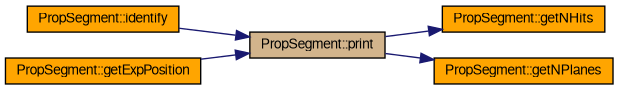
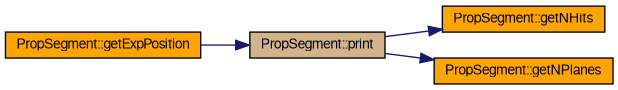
(103, 19) -> none
